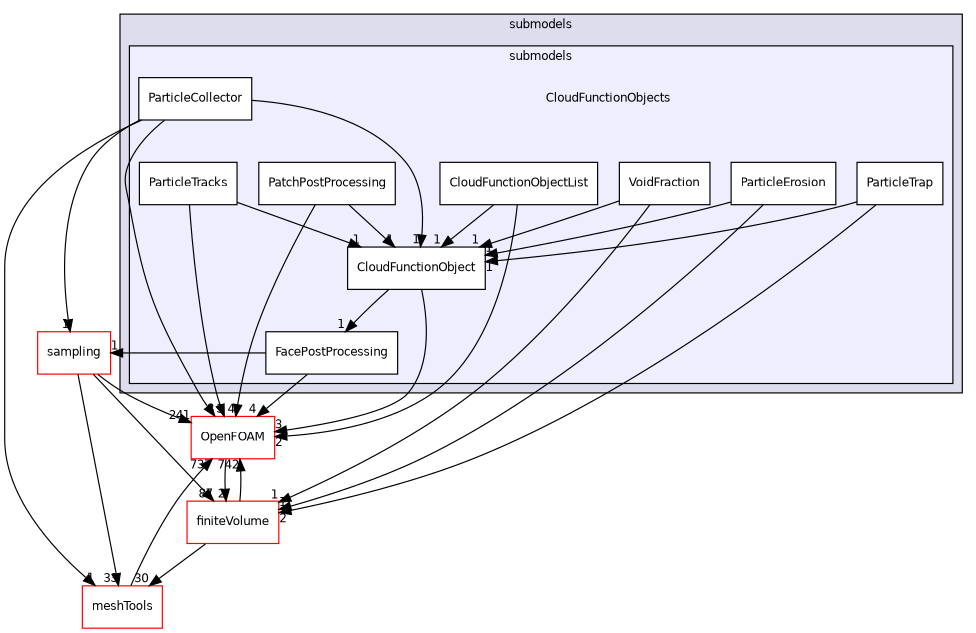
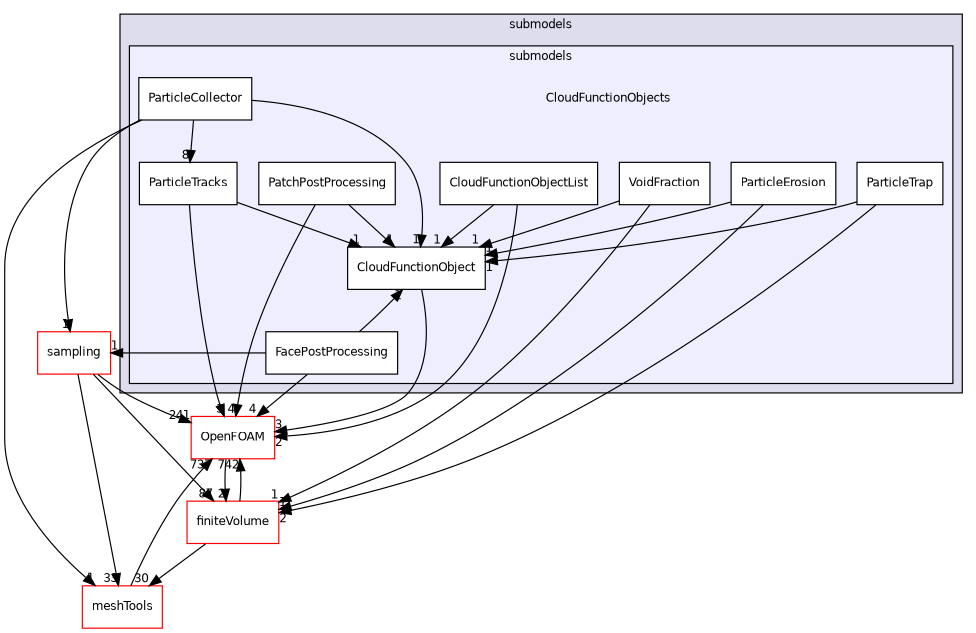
(142, 263) -> (192, 135)
(371, 306) -> (377, 315)
